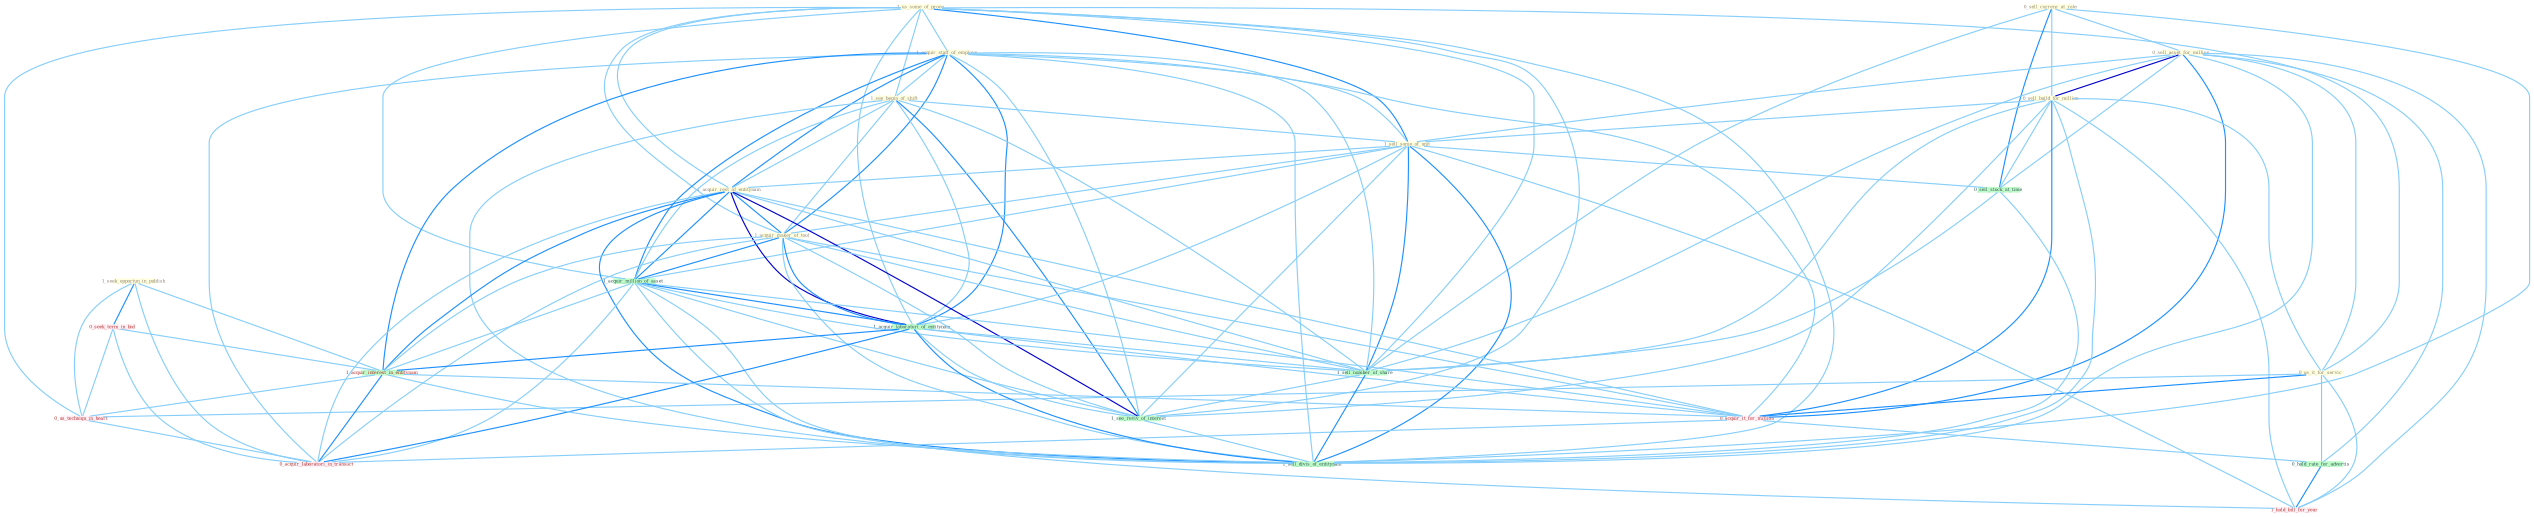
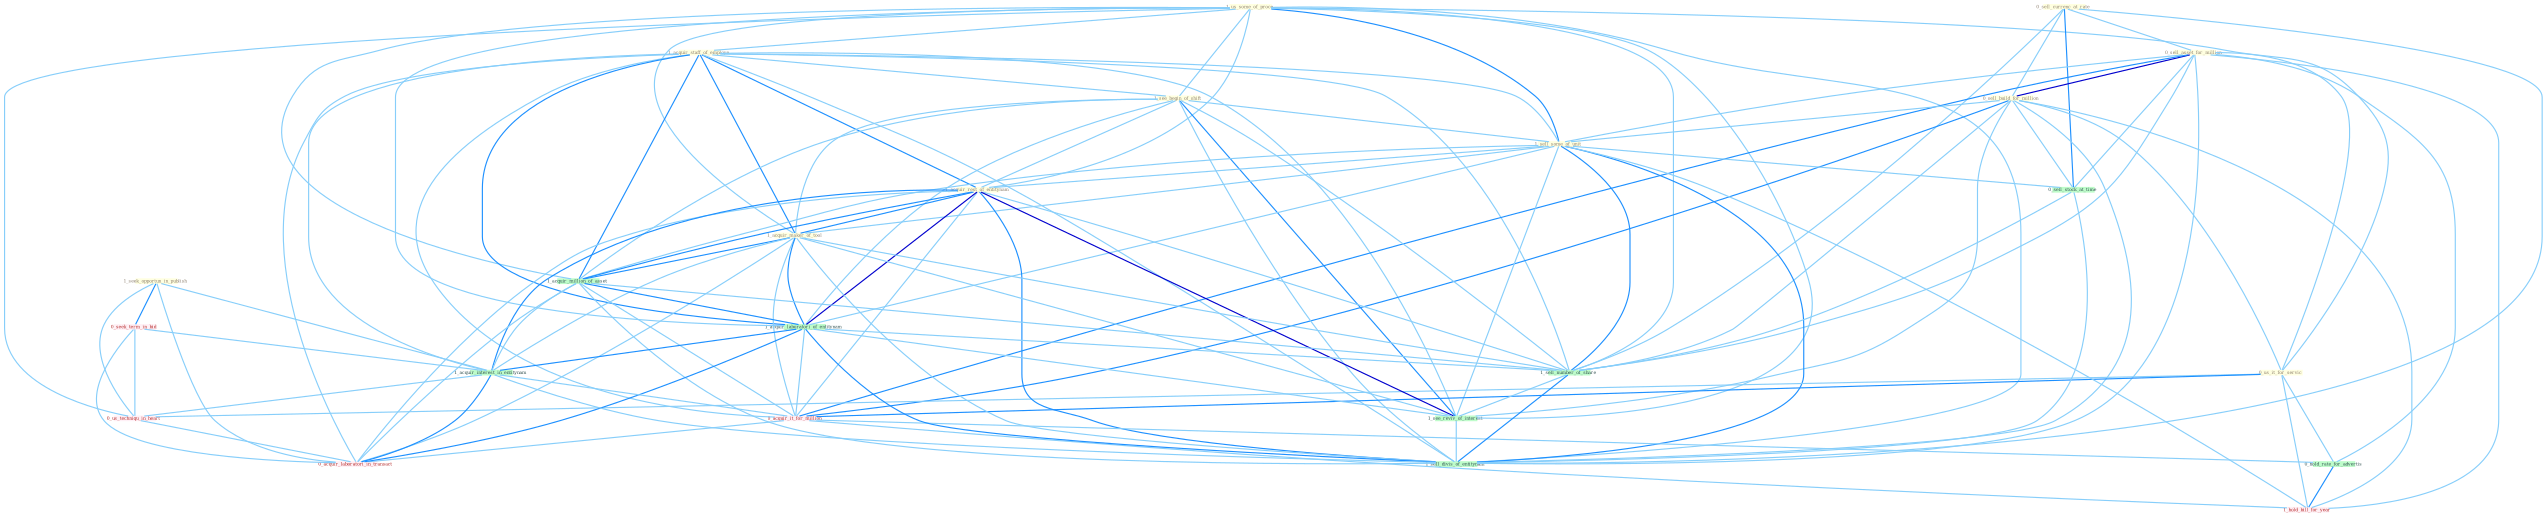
(583, 110) -> (309, 165)
(885, 354) -> none
(383, 373) -> (492, 373)
(1426, 482) -> (1548, 473)
